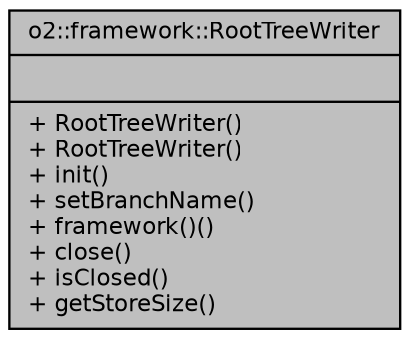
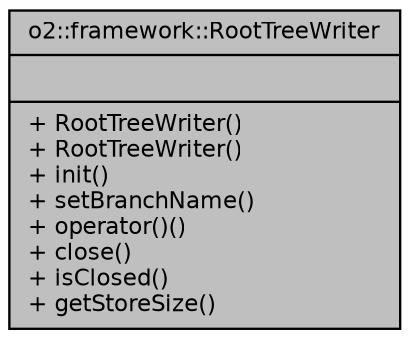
(122, 227) -> (108, 227)
